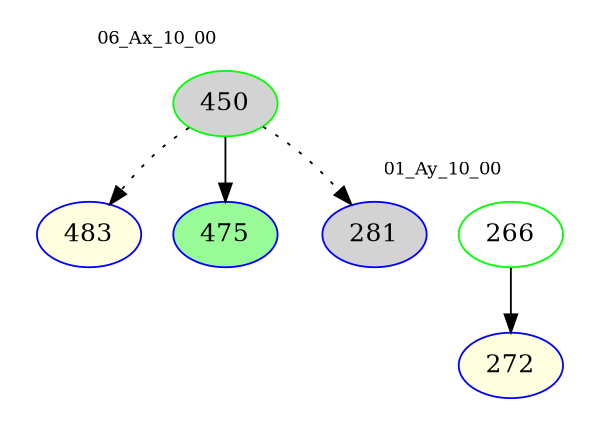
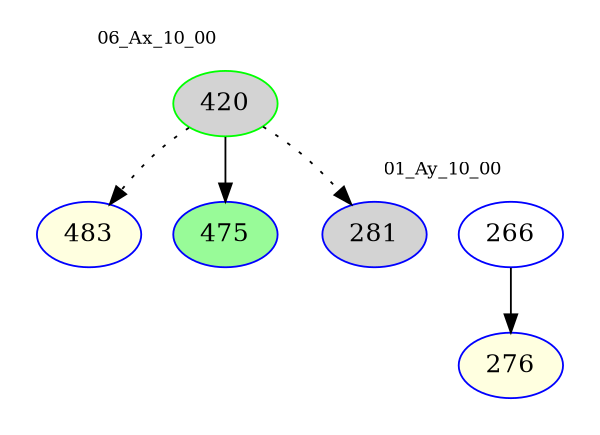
(225, 104) -> (225, 104)
(511, 235) -> (511, 235)
(511, 365) -> (511, 365)
